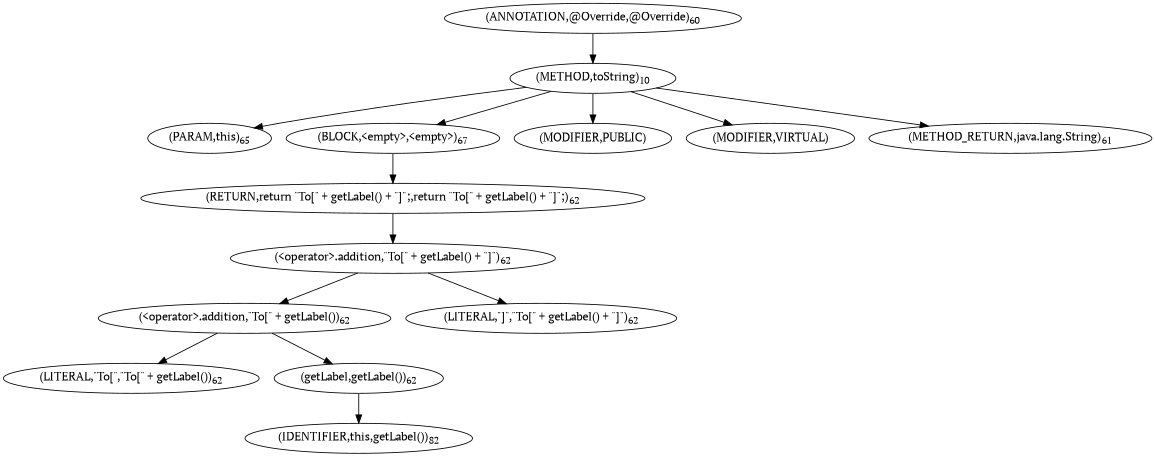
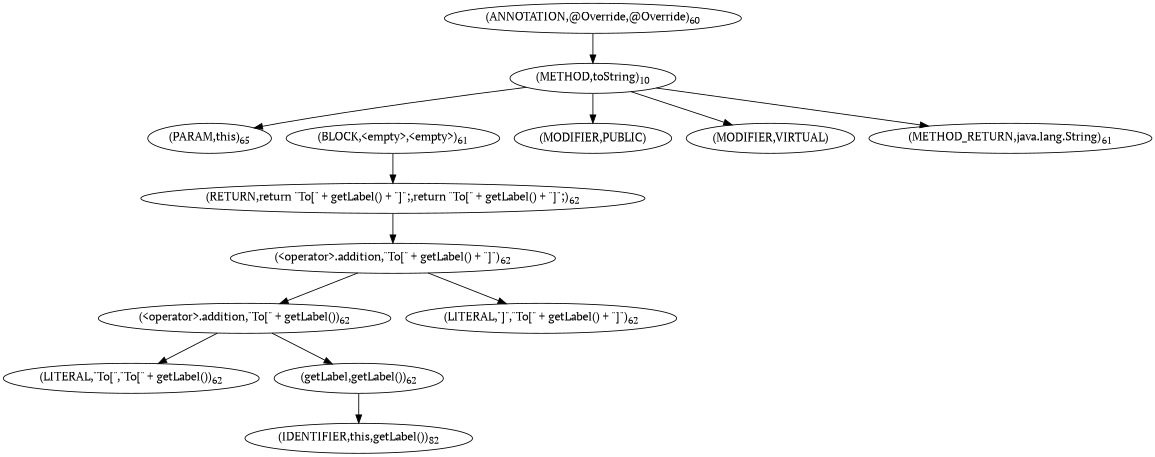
(498, 107) -> none
(463, 137) -> (463, 137)
